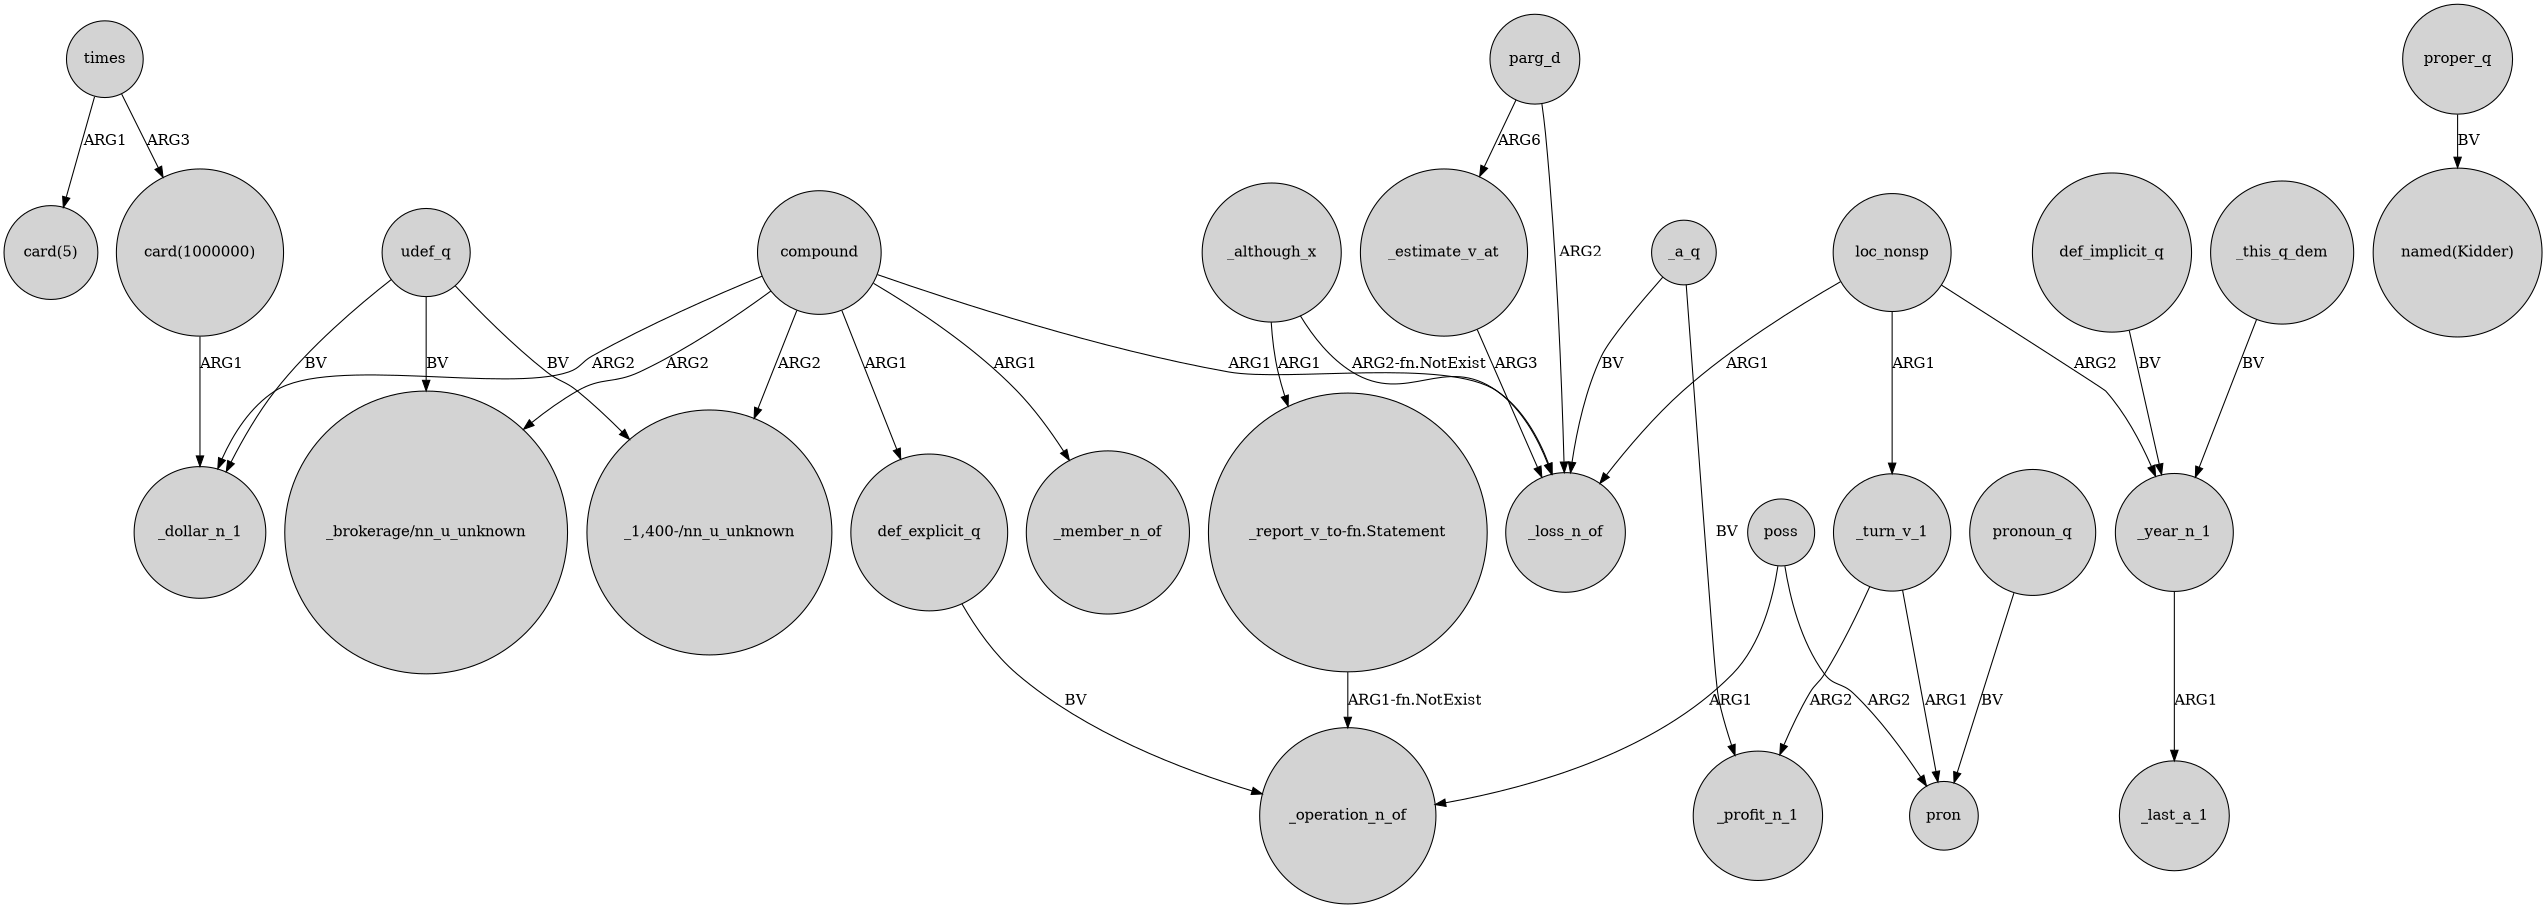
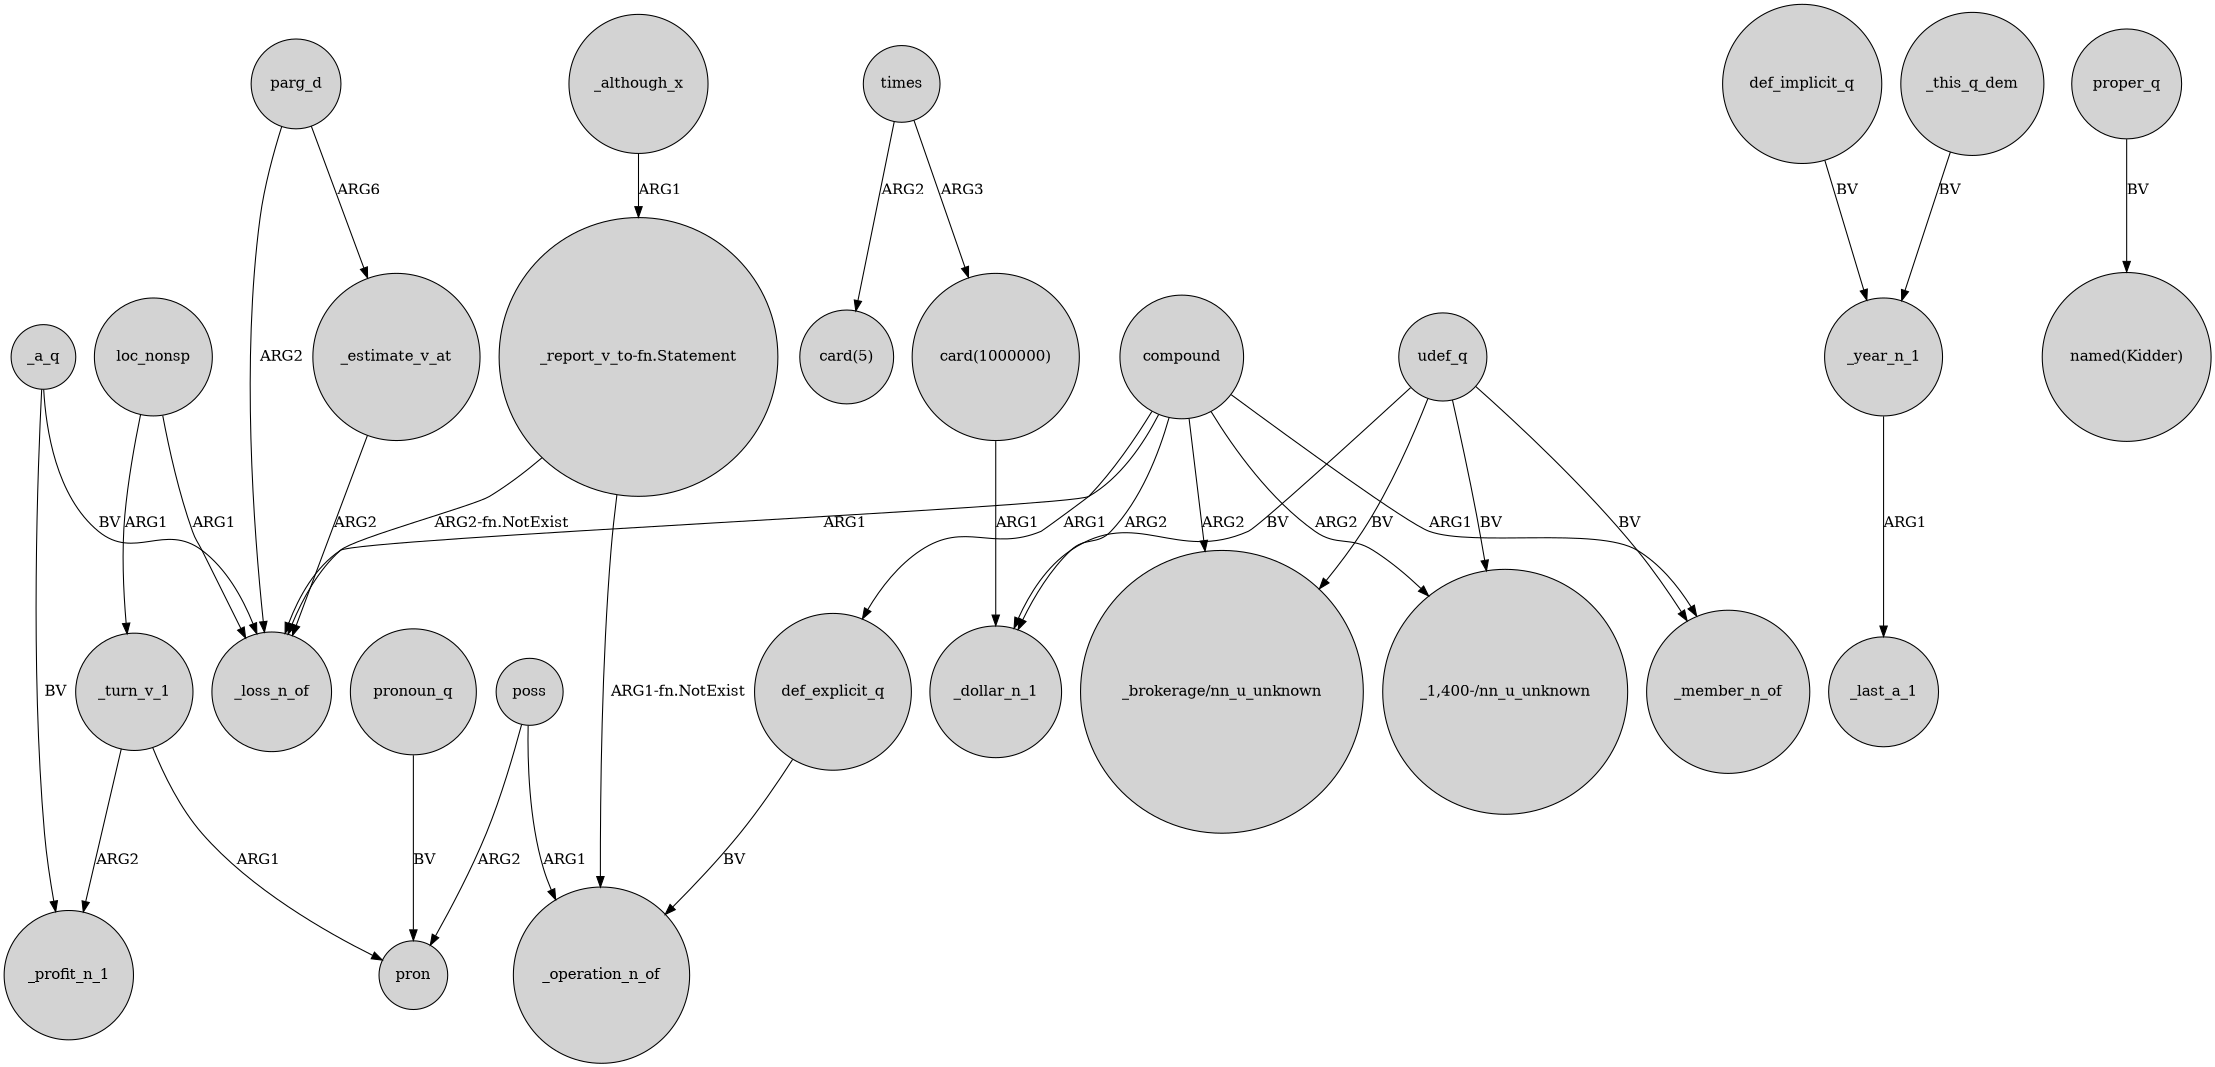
(105, 141) -> (903, 191)
(2061, 362) -> none
(1516, 364) -> (356, 523)
(1416, 382) -> (403, 526)
none -> (1586, 492)
